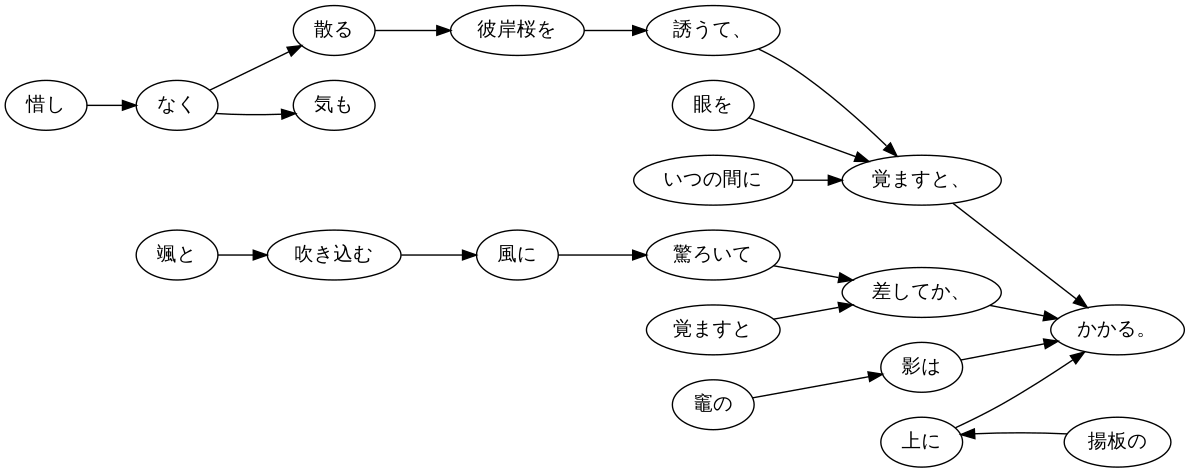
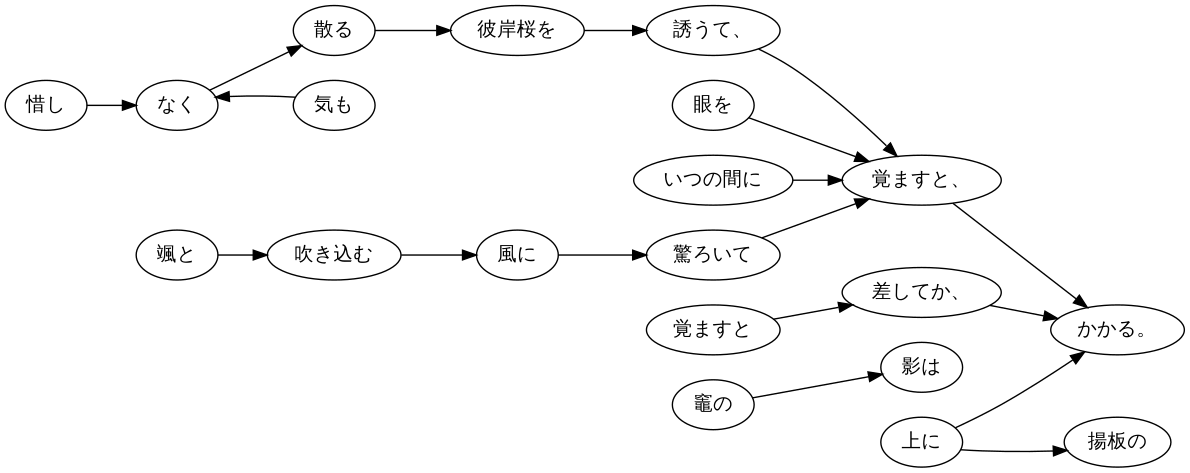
(248, 115) -> (263, 96)
(806, 272) -> (809, 221)
(1003, 352) -> none
(1021, 433) -> (1007, 451)
